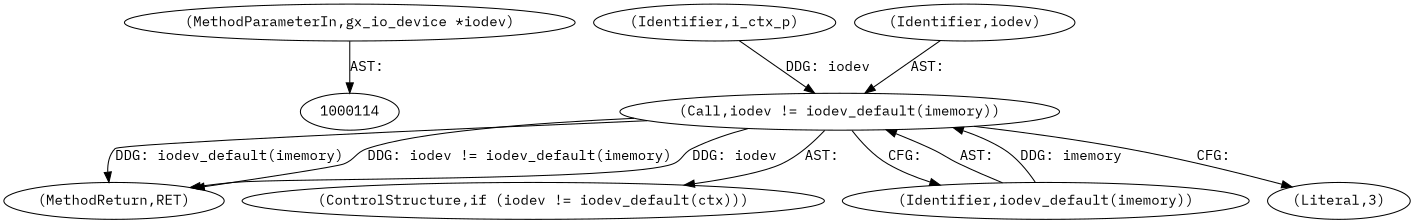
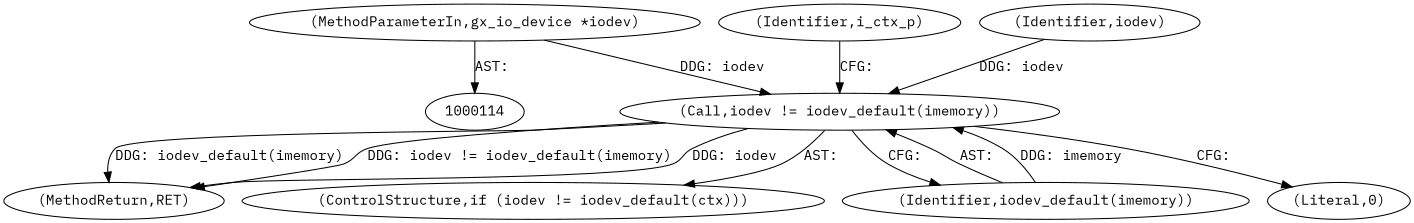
none -> (652, 66)
(828, 67) -> (861, 67)
(932, 67) -> (1022, 67)
(1339, 201) -> (1339, 201)
